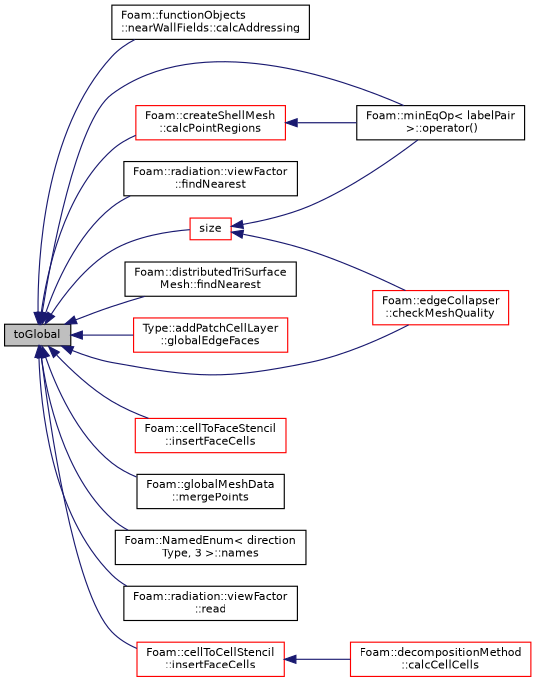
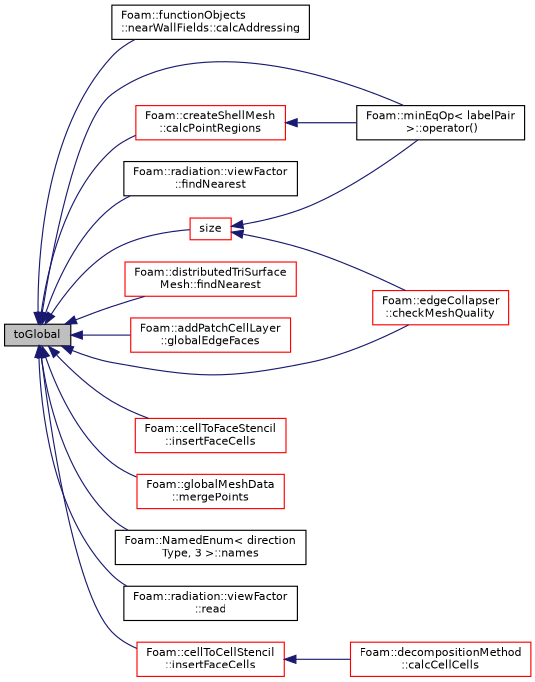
(211, 279) -> (211, 279)
(211, 335) -> (211, 335)
(211, 491) -> (211, 491)
